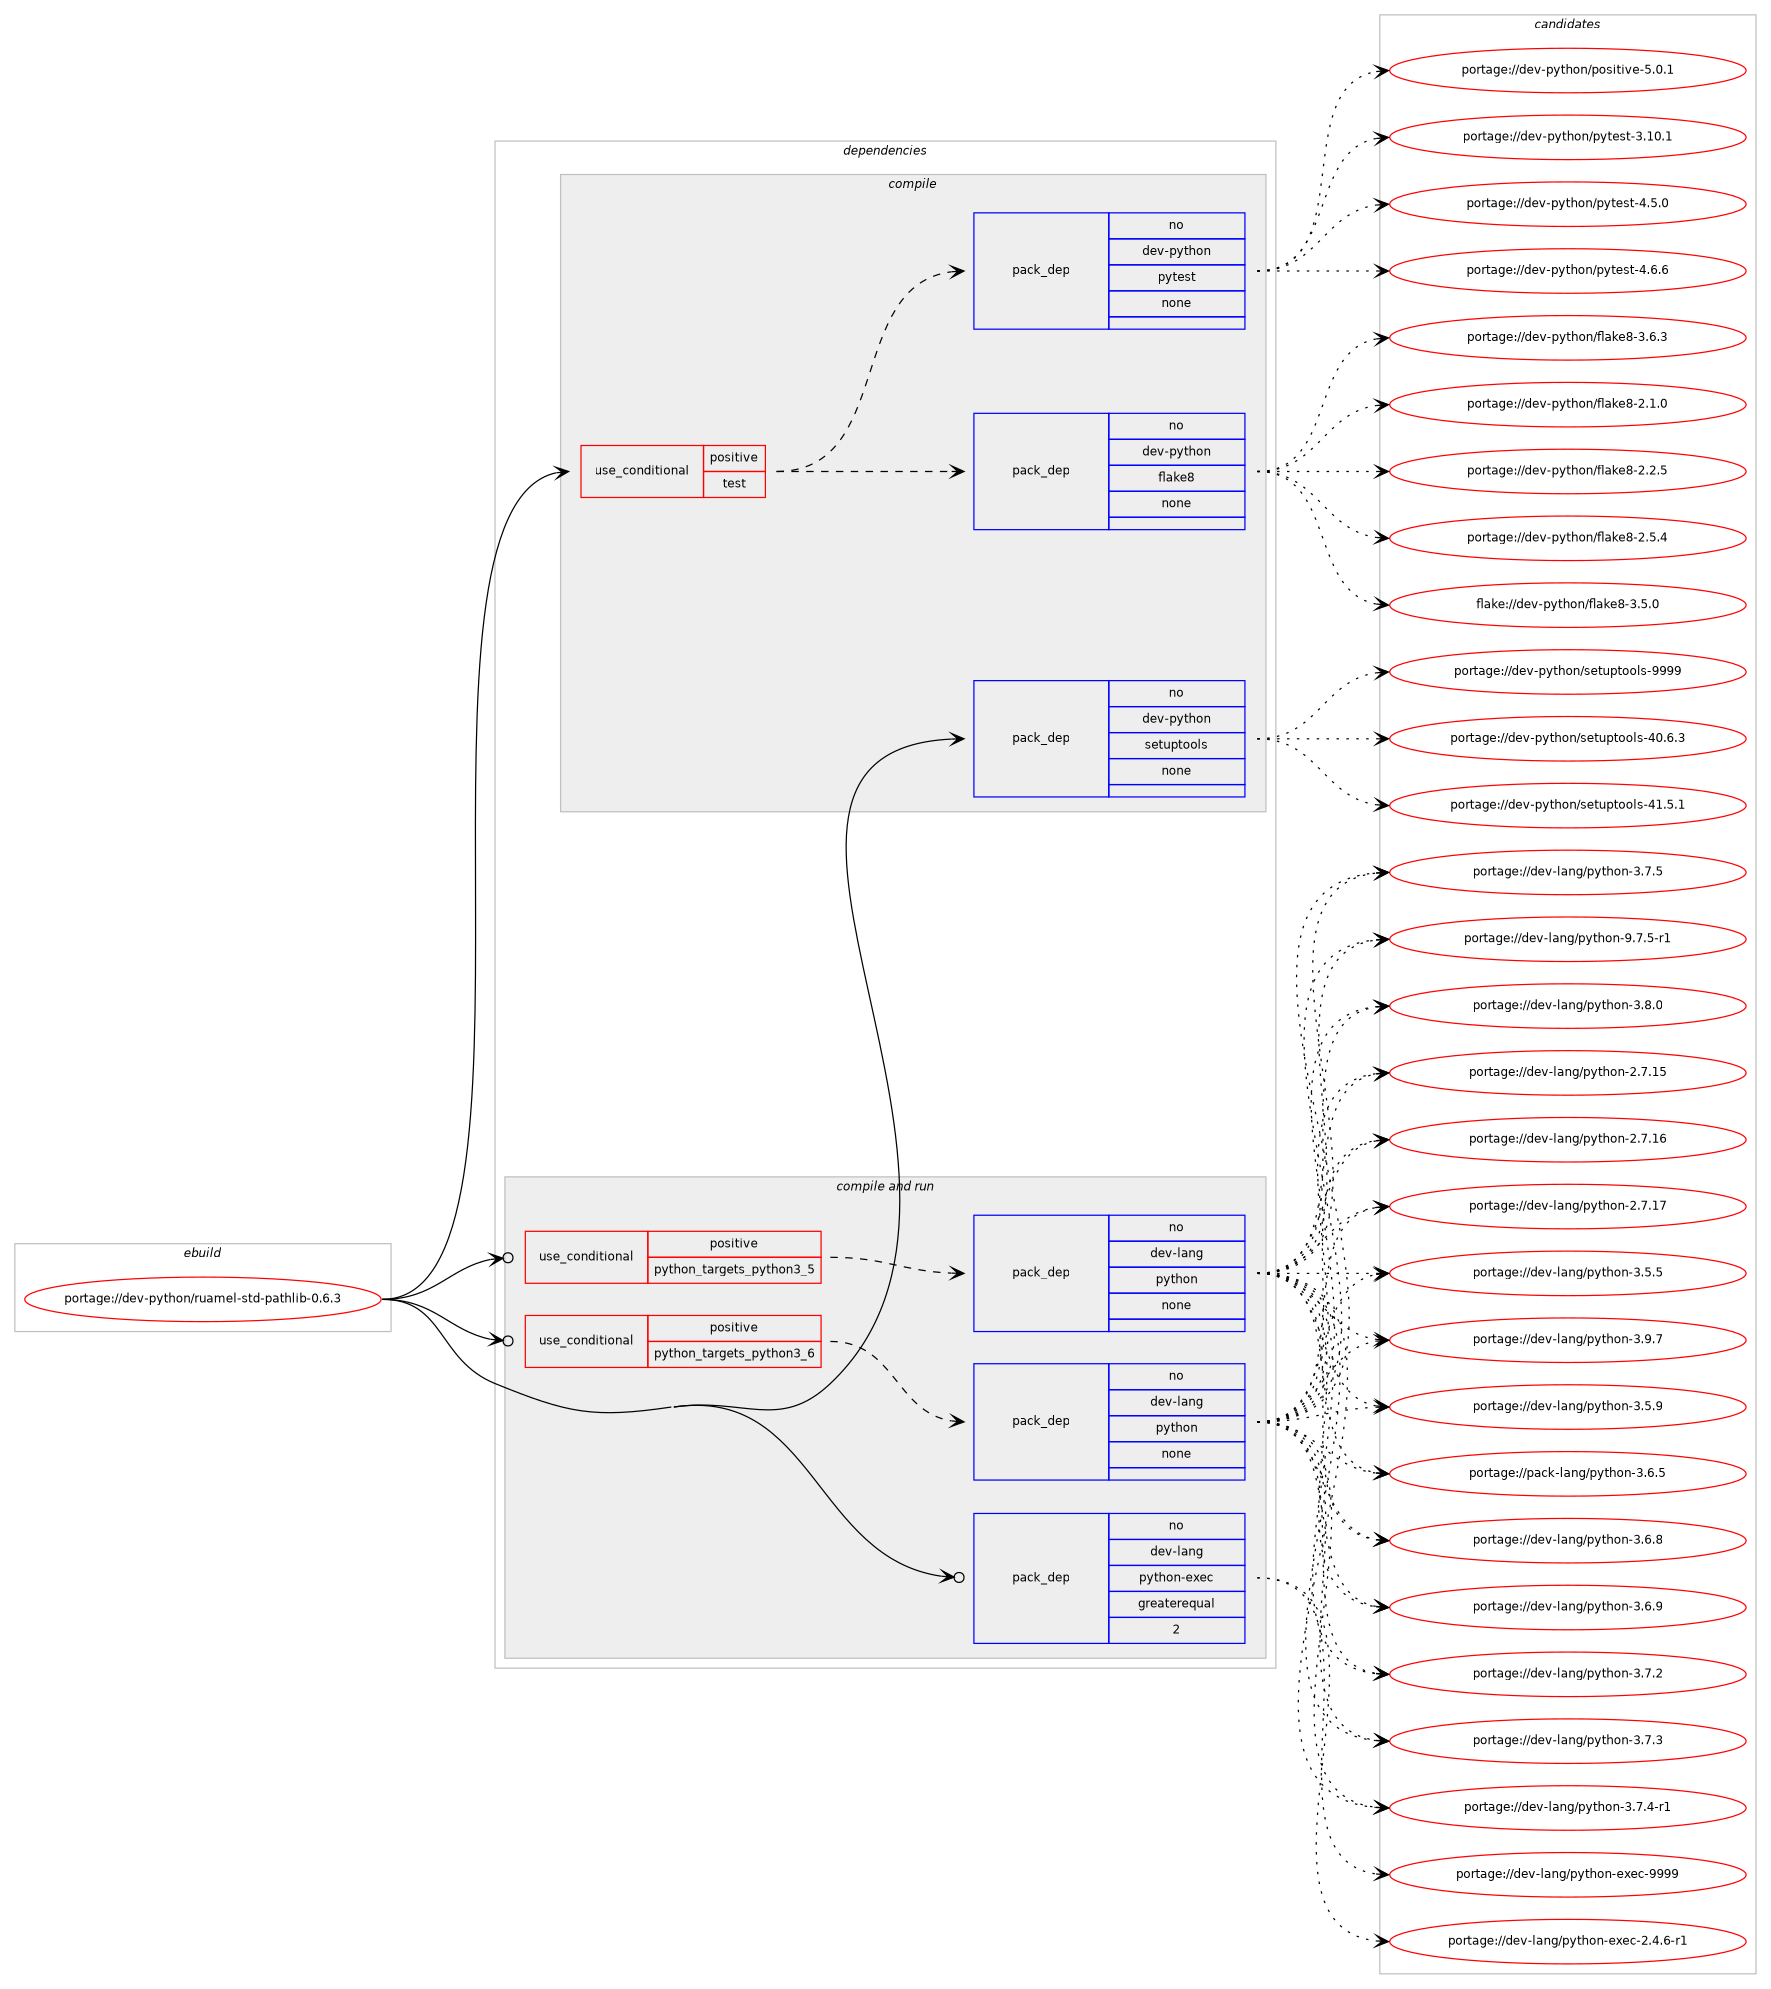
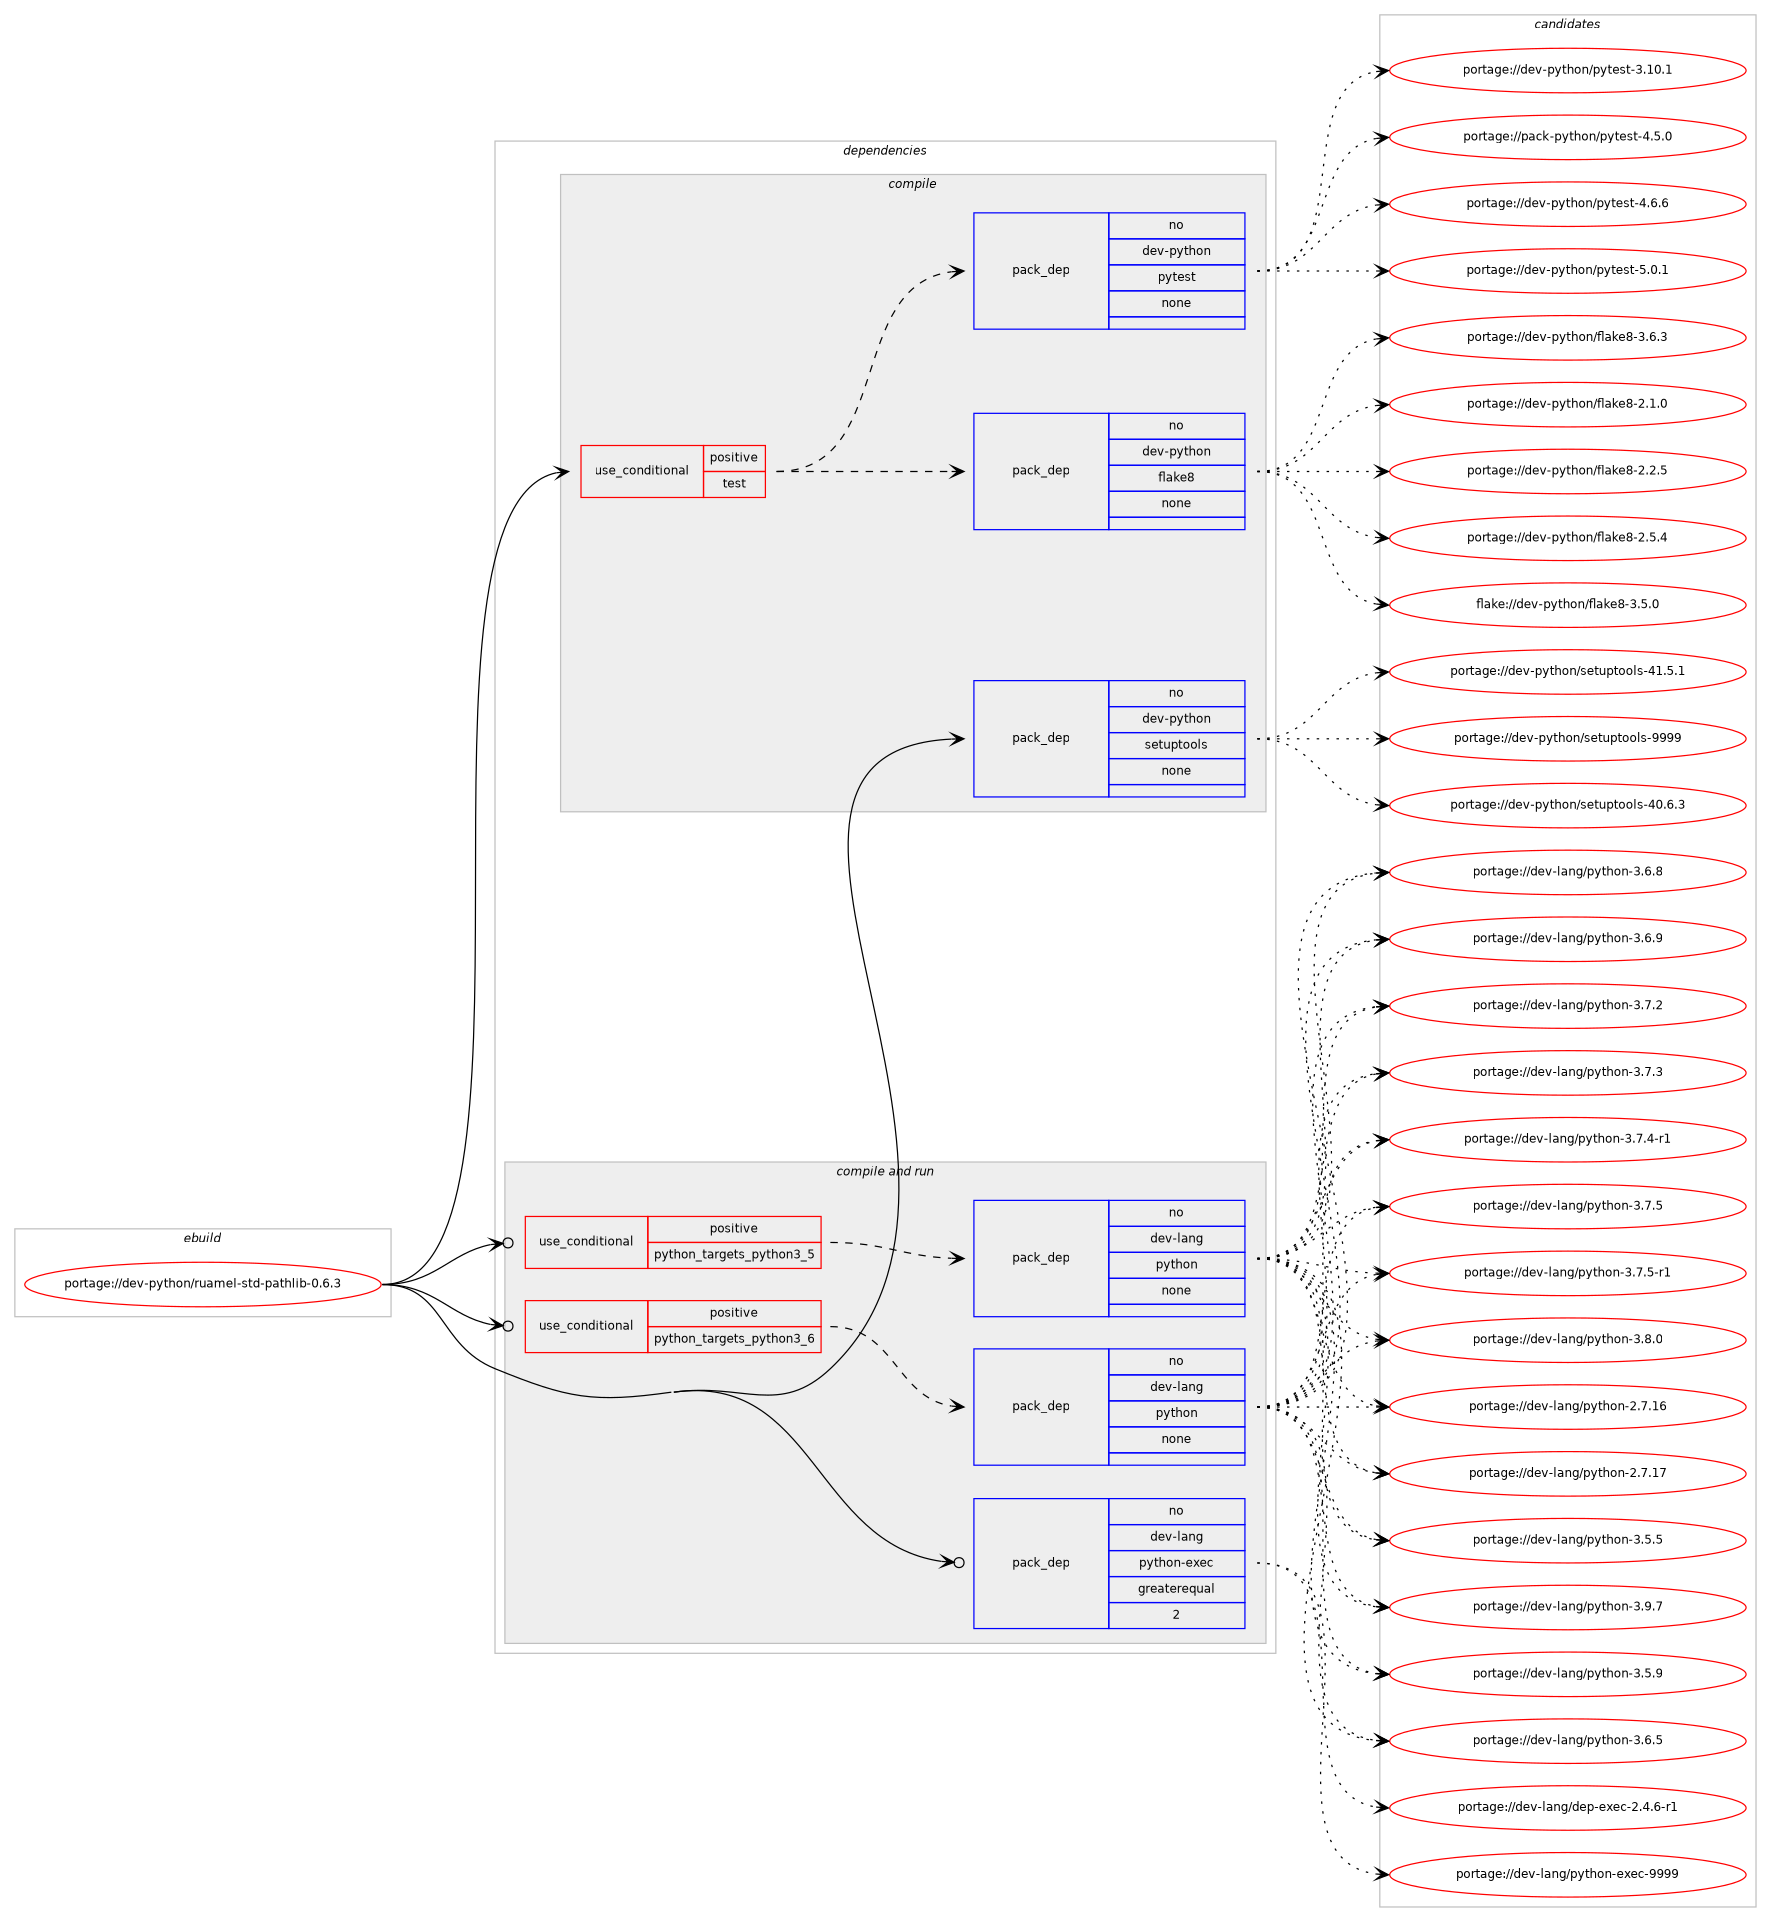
(1568, 71) -> (1568, 271)
(1568, 204) -> (1568, 137)
(1568, 939) -> (1568, 1273)
(1568, 1073) -> none
(1568, 1474) -> (1568, 1741)
(1568, 1942) -> (1568, 1808)
